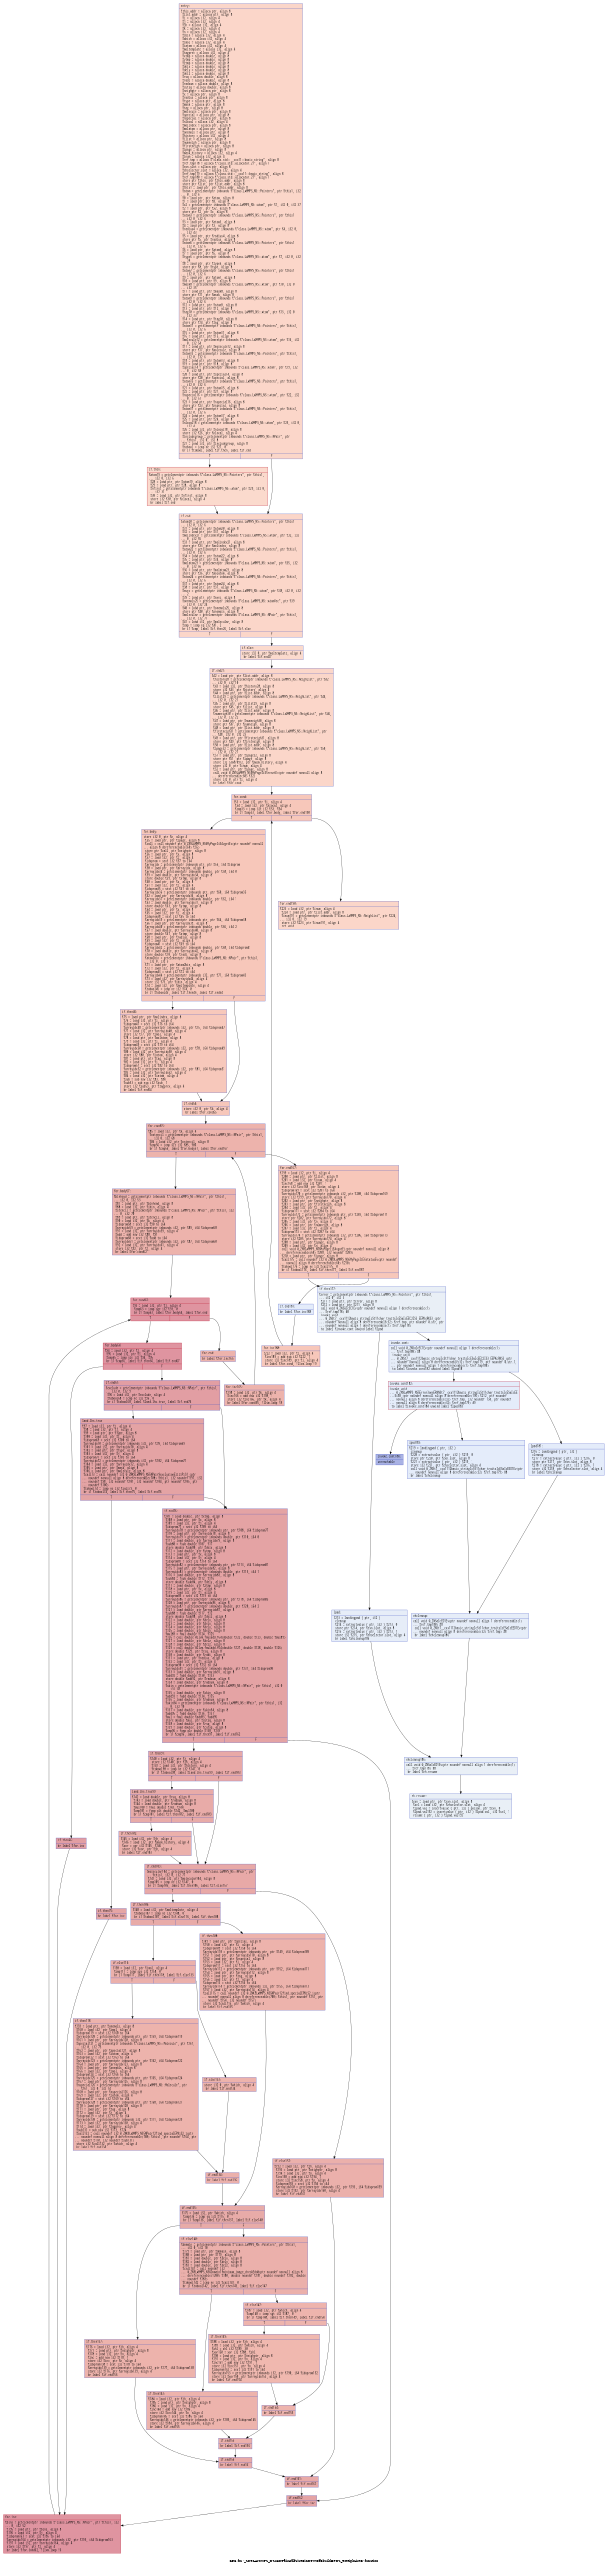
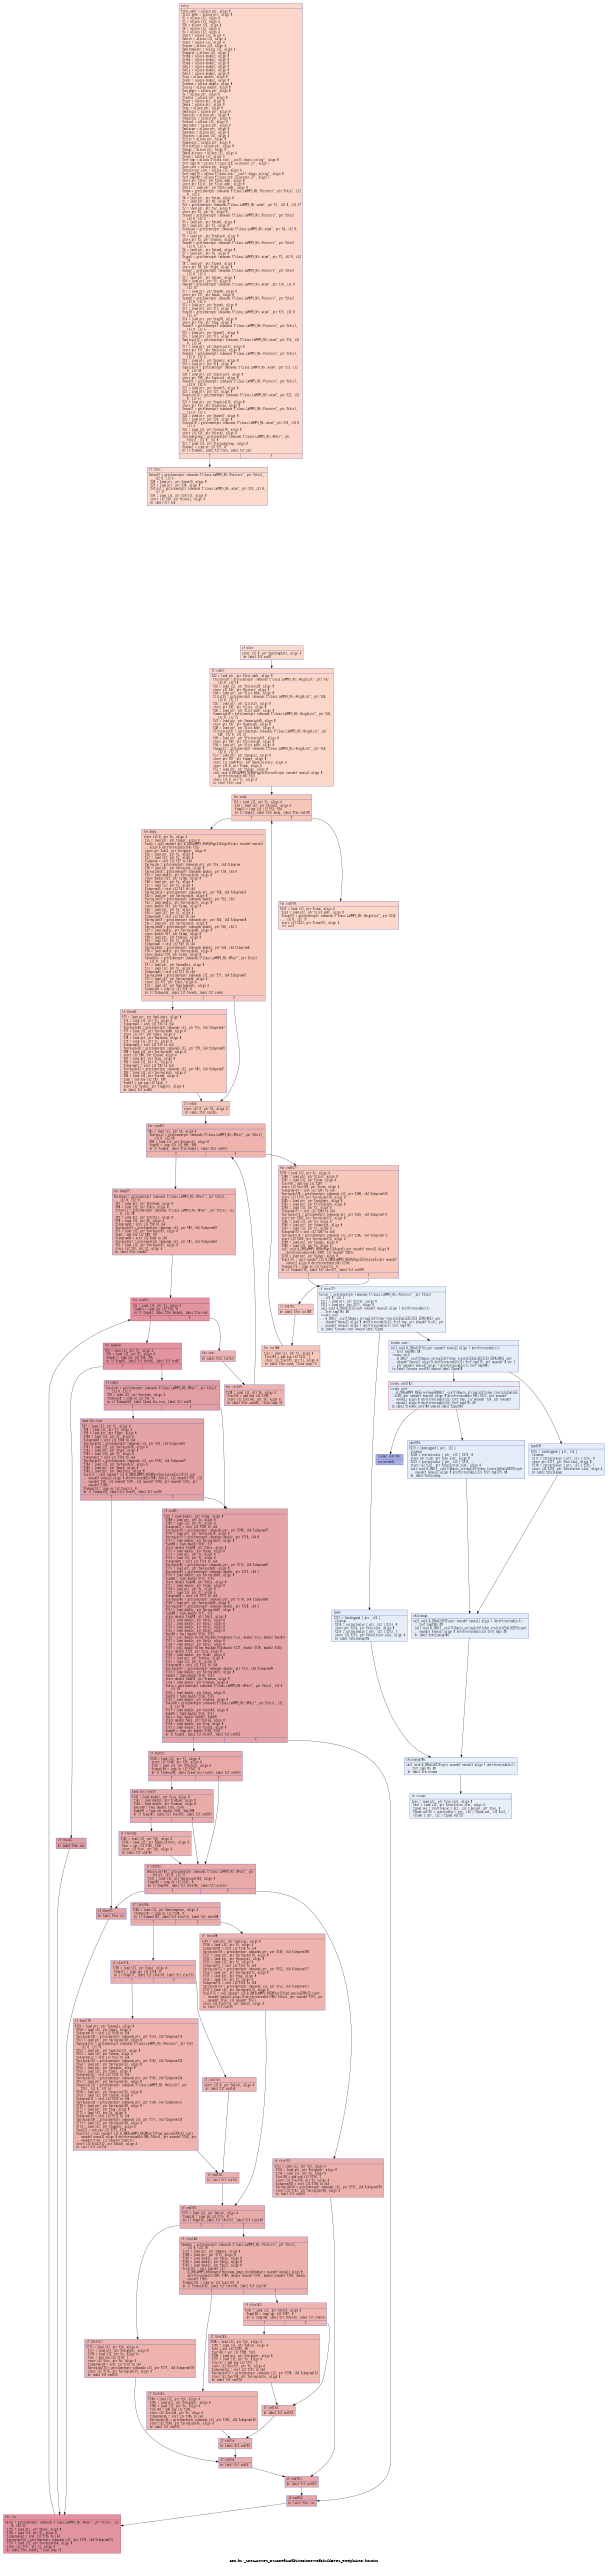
(207, 486) -> (207, 486)
(241, 576) -> none
(296, 1309) -> (296, 1309)
(172, 1897) -> (129, 1896)
